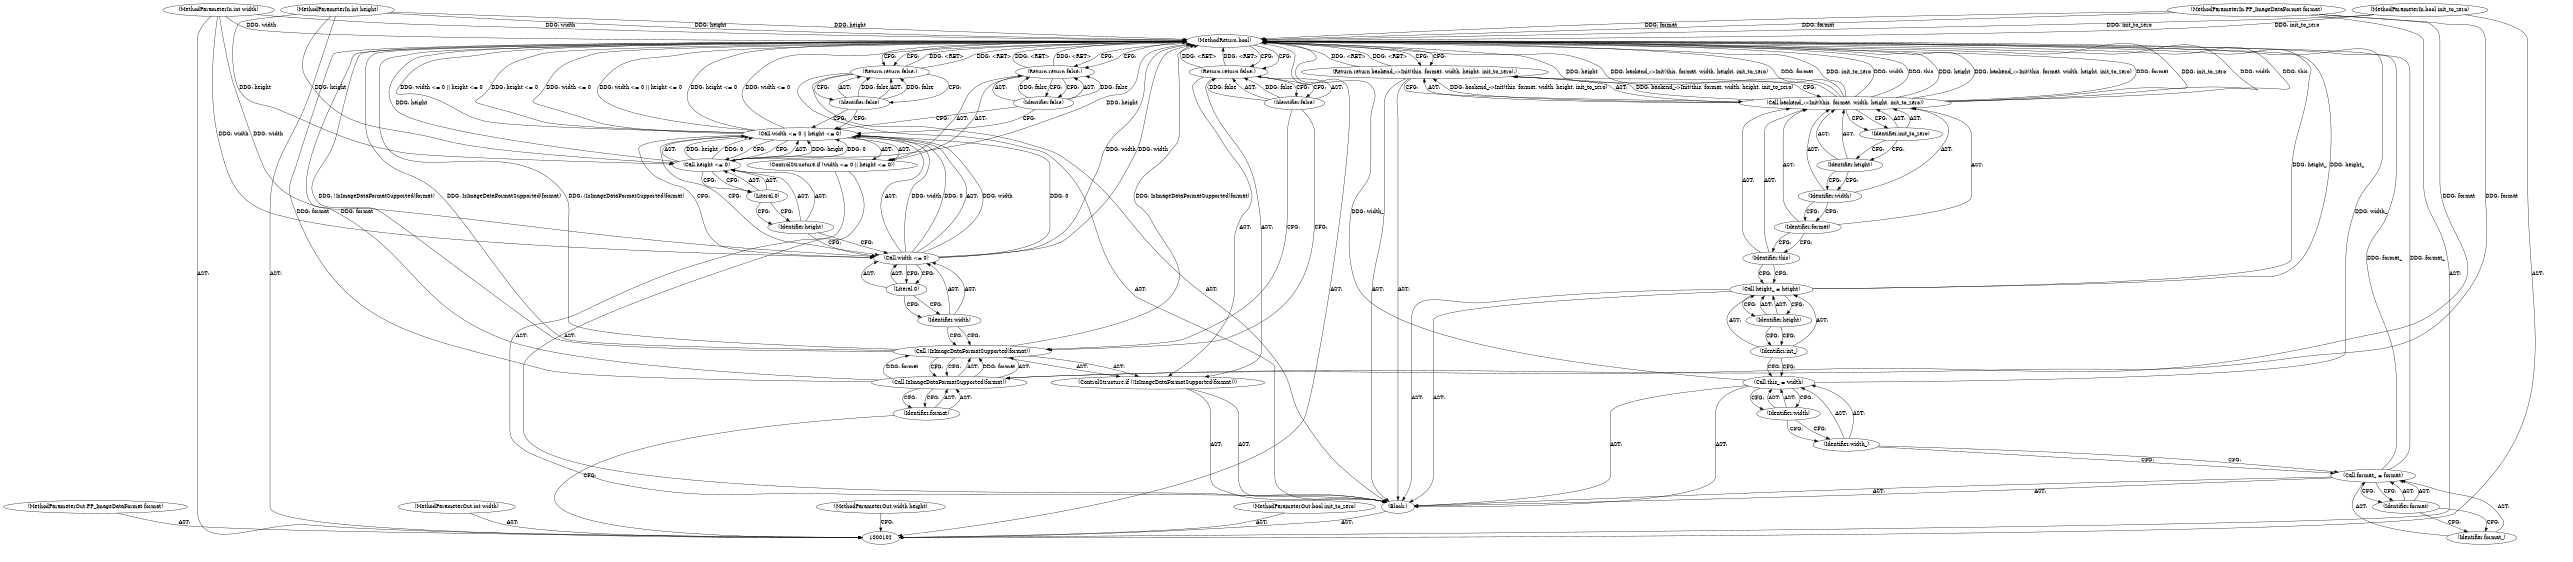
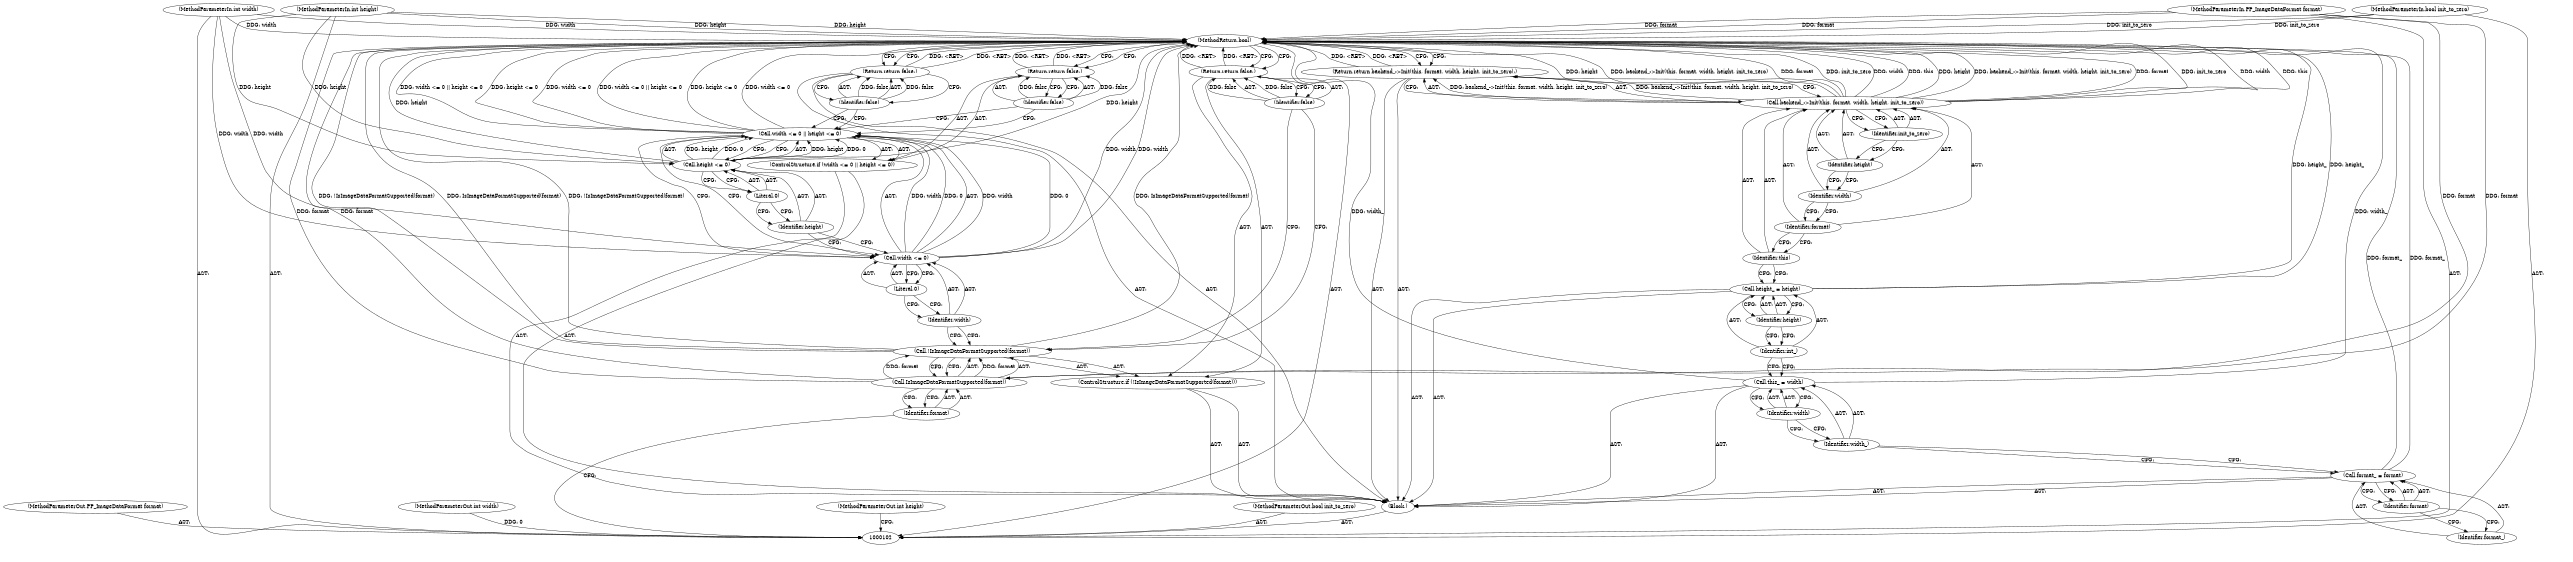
(881, 507) -> (881, 507)
(513, 522) -> (513, 522)
